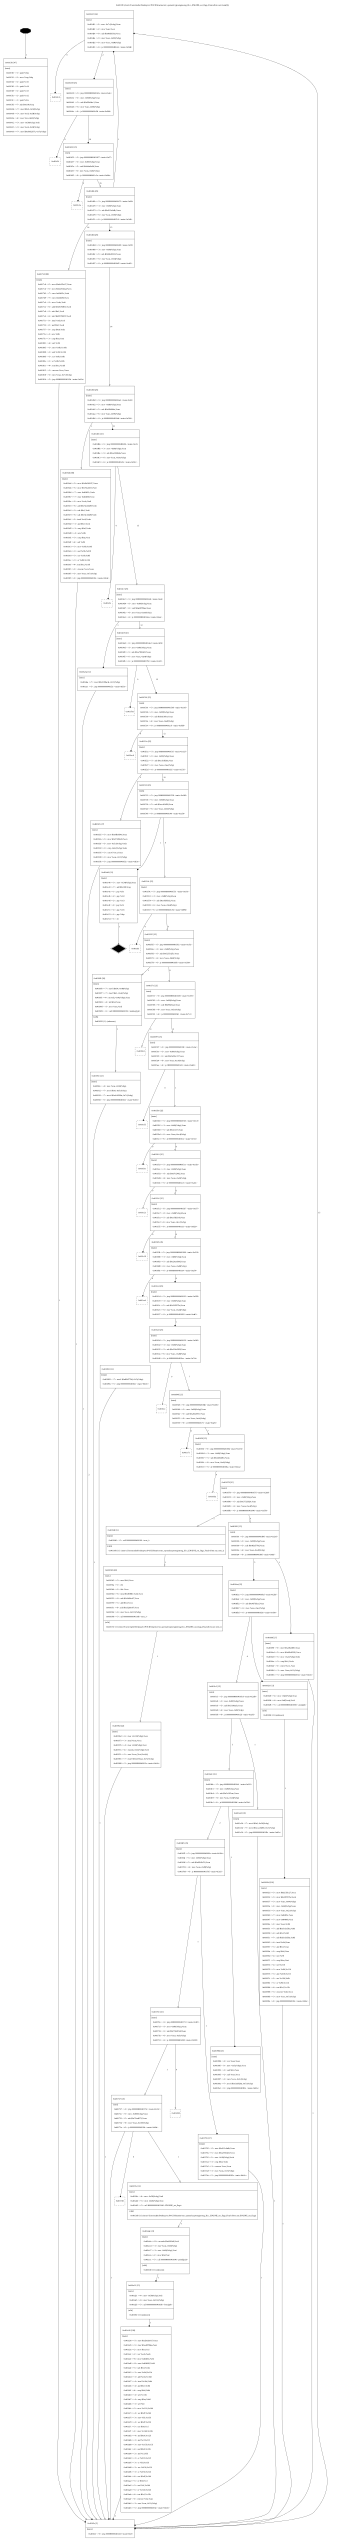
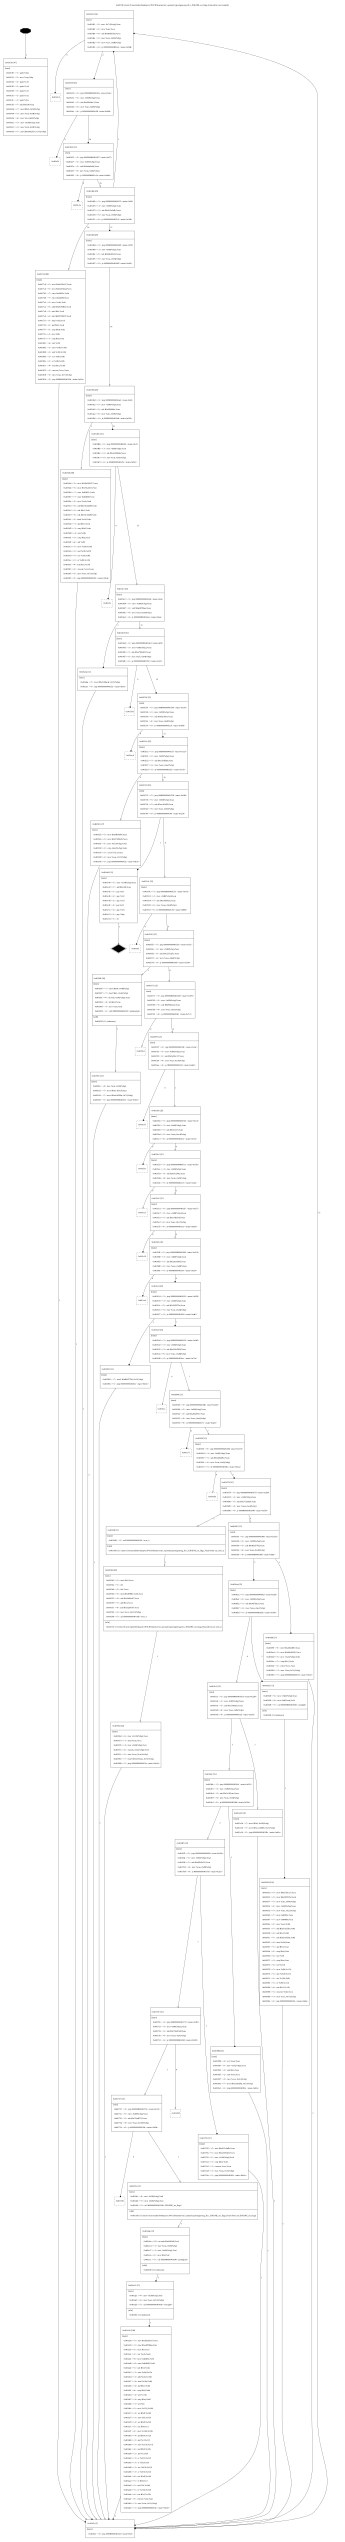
none -> (140, 1340)
none -> (232, 1474)
(110, 2324) -> (267, 2365)
